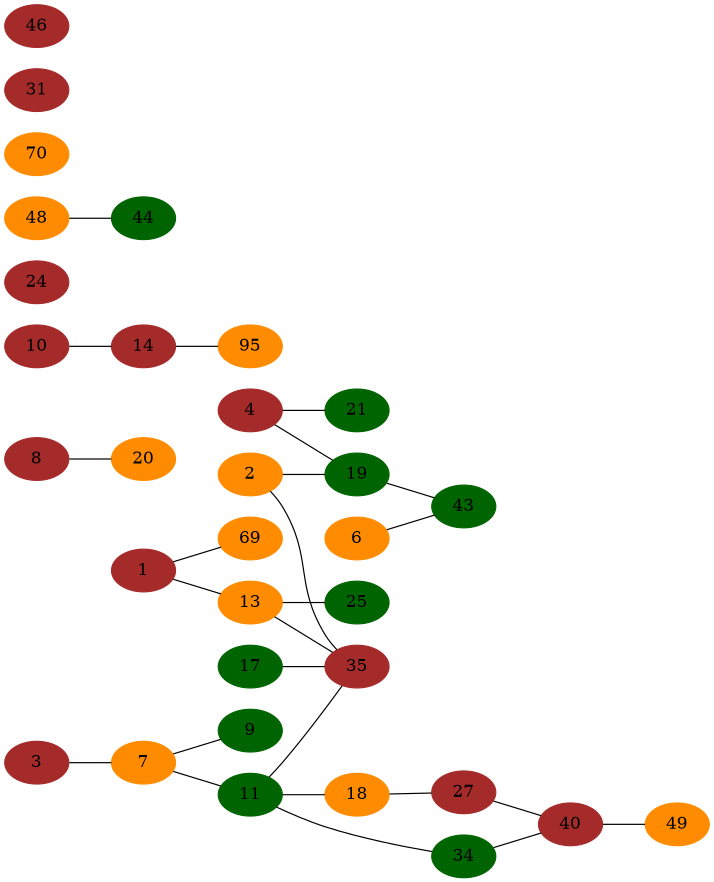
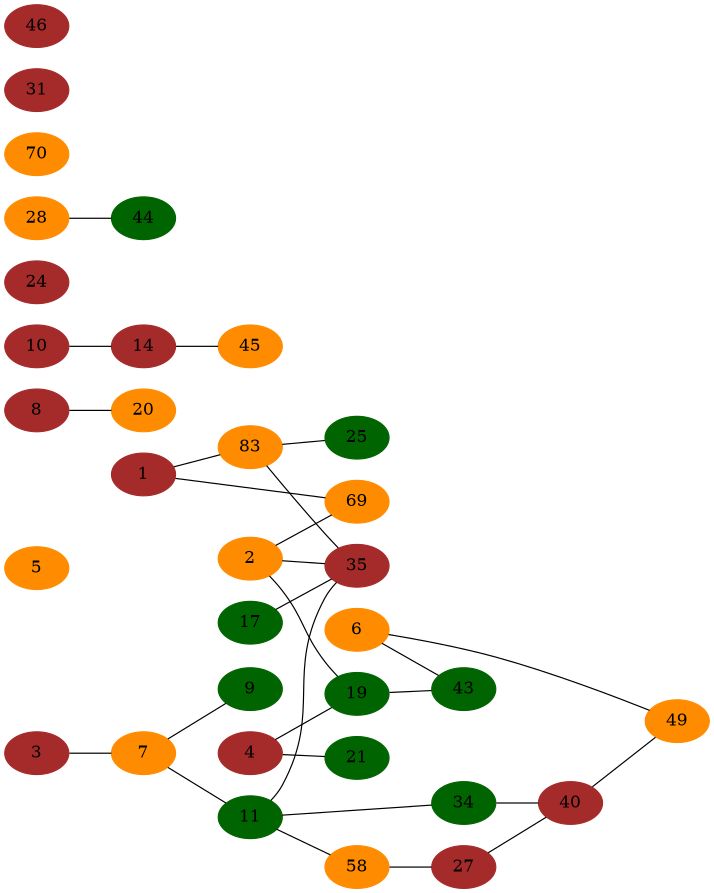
(37, 218) -> (37, 218)
(250, 346) -> (250, 346)
none -> (304, 530)
none -> (37, 568)
(250, 603) -> (250, 447)
none -> (521, 665)
(357, 795) -> (357, 867)
